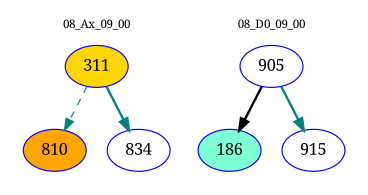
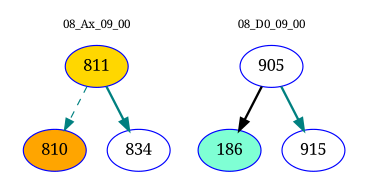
(97, 66) -> (97, 66)
